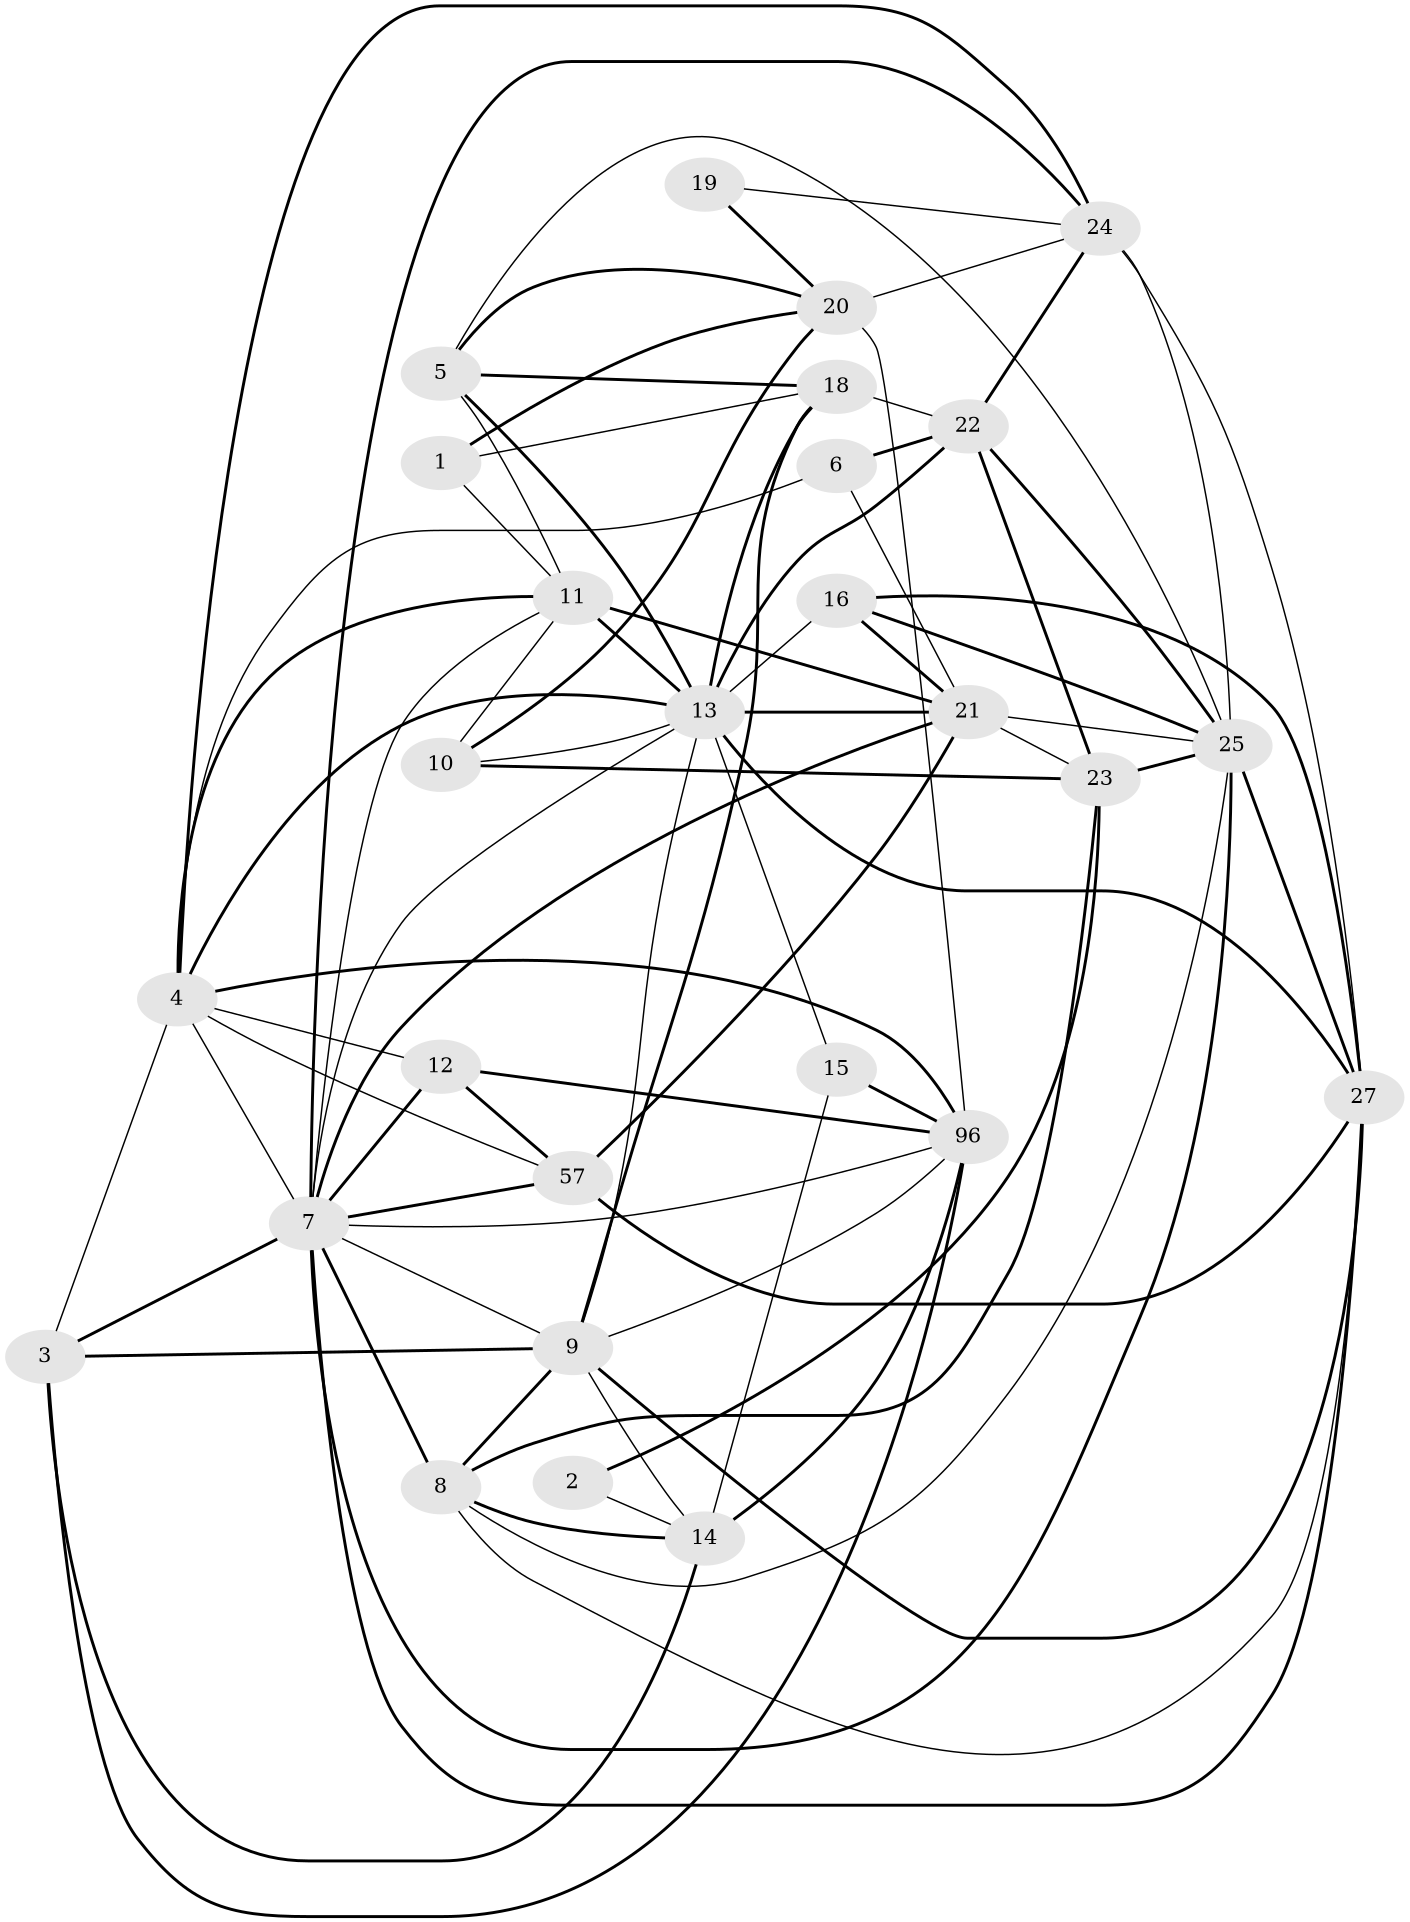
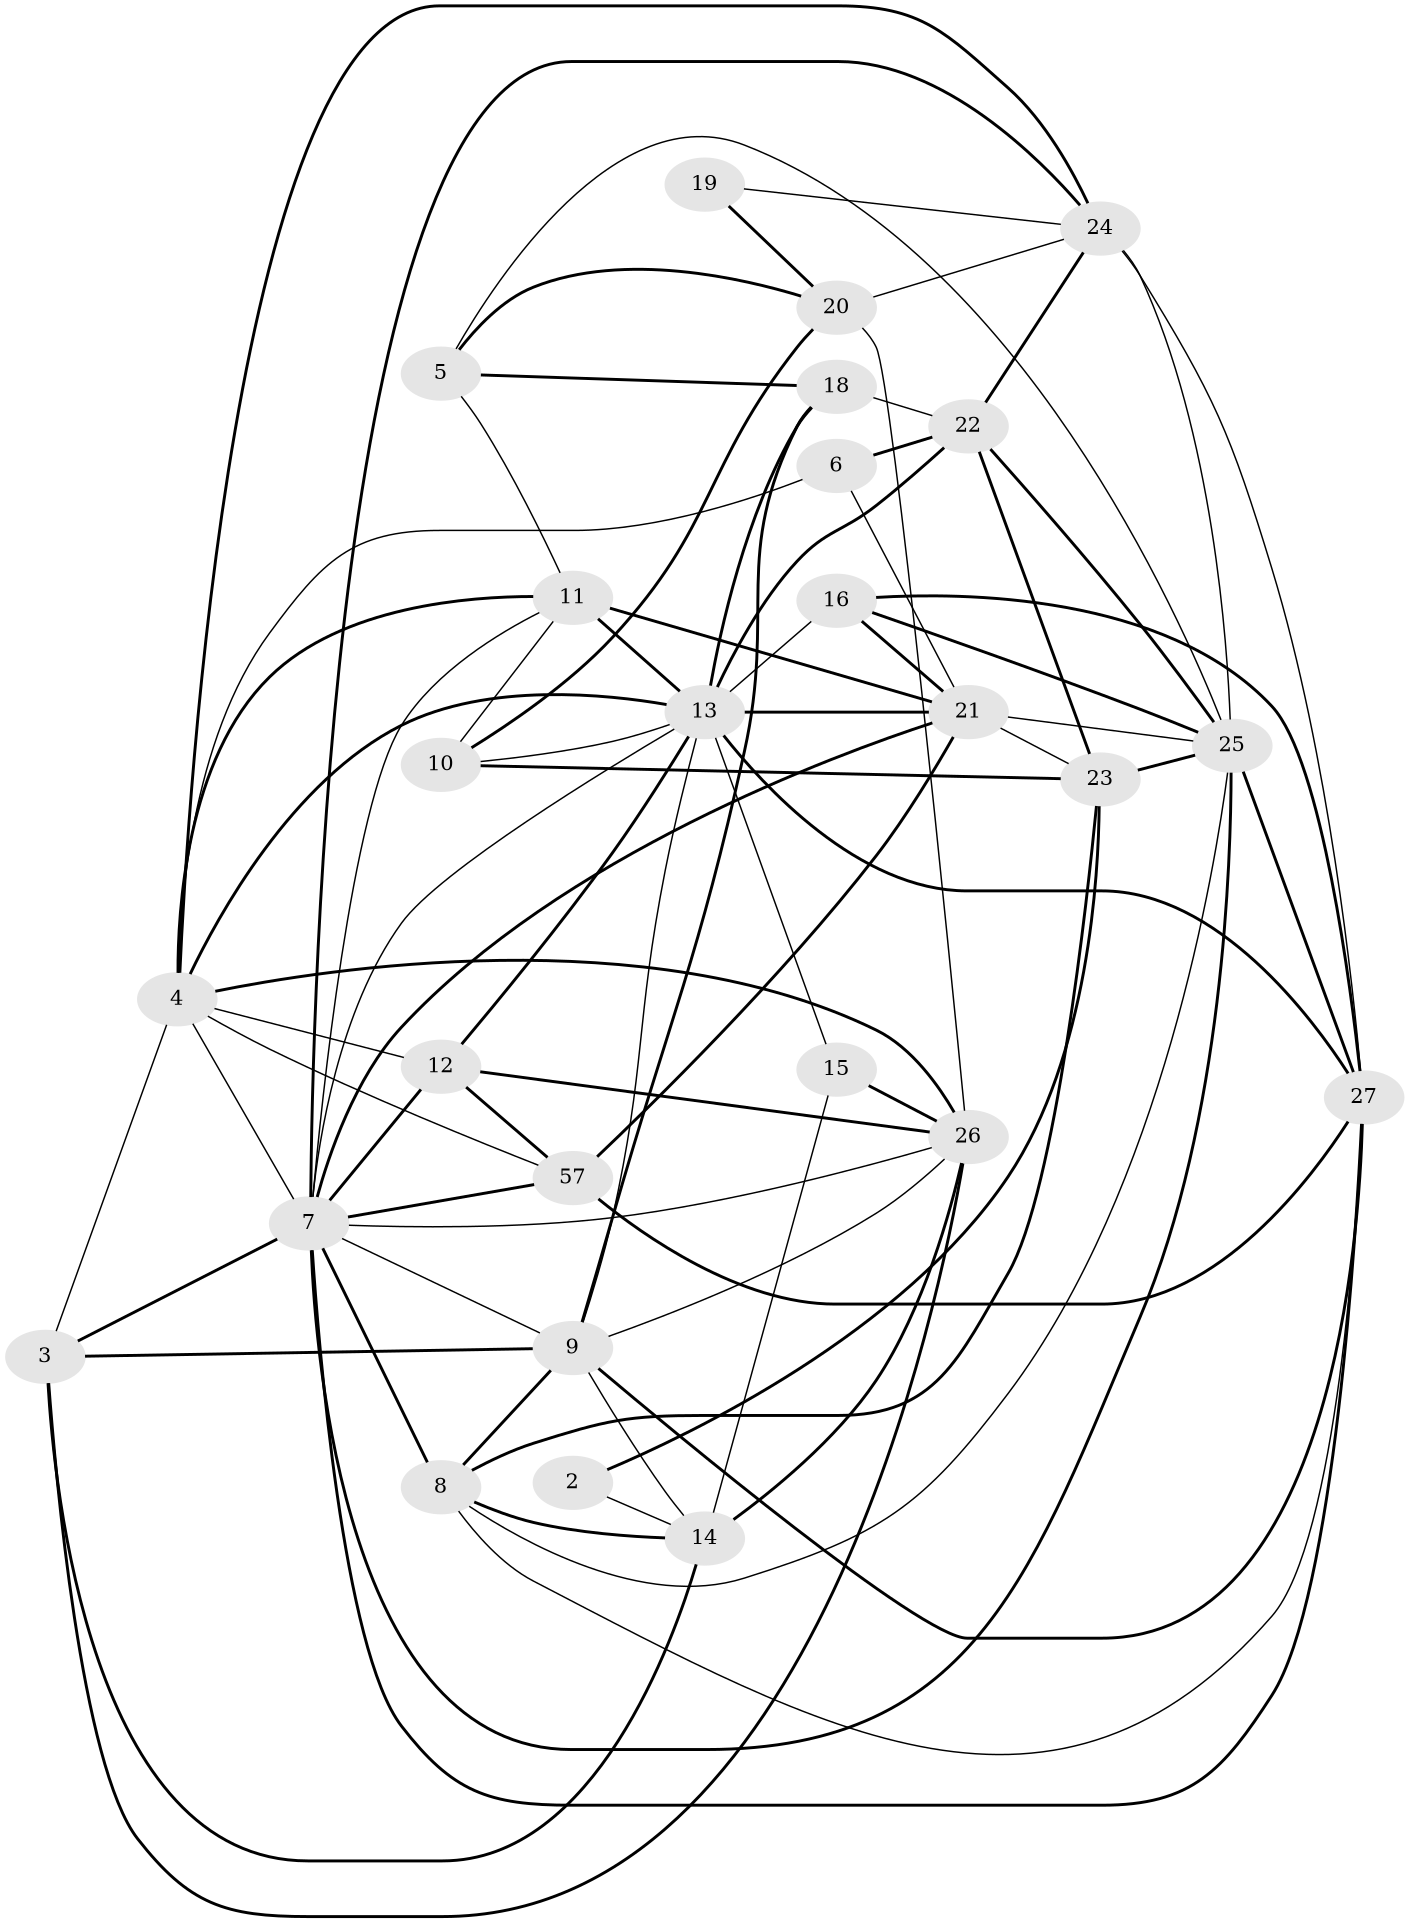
(441, 463) -> none
(579, 517) -> (581, 895)
(969, 1137) -> (969, 1137)
